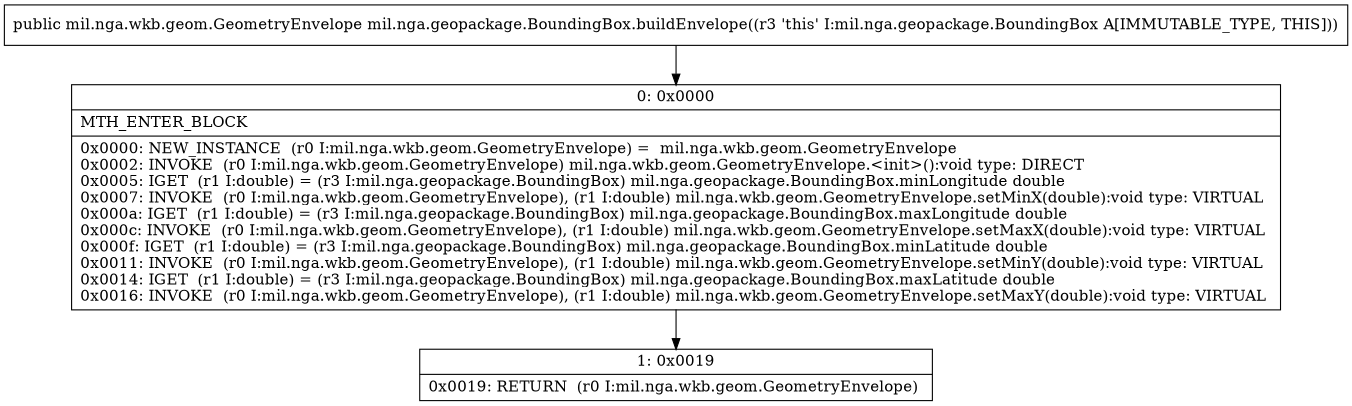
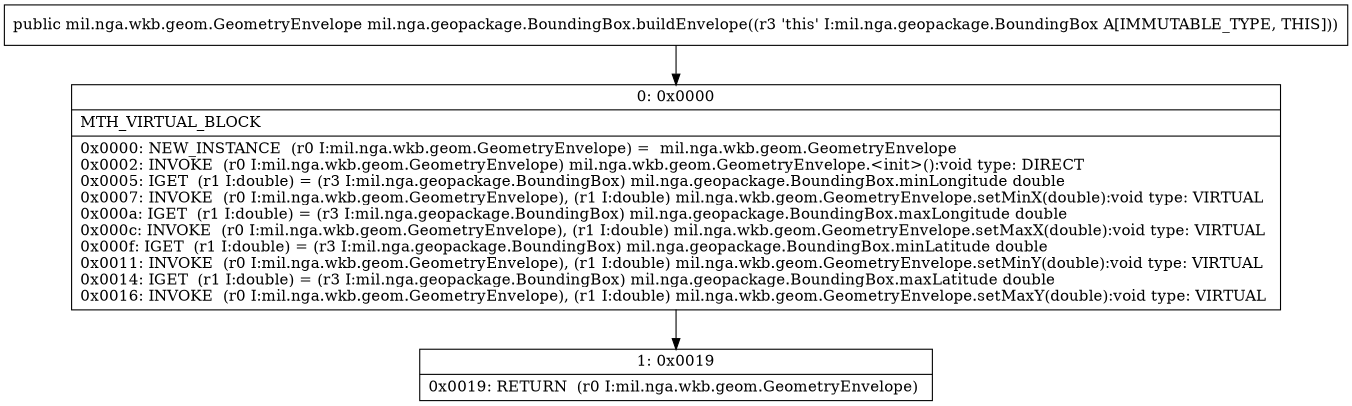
(165, 122) -> (171, 122)
